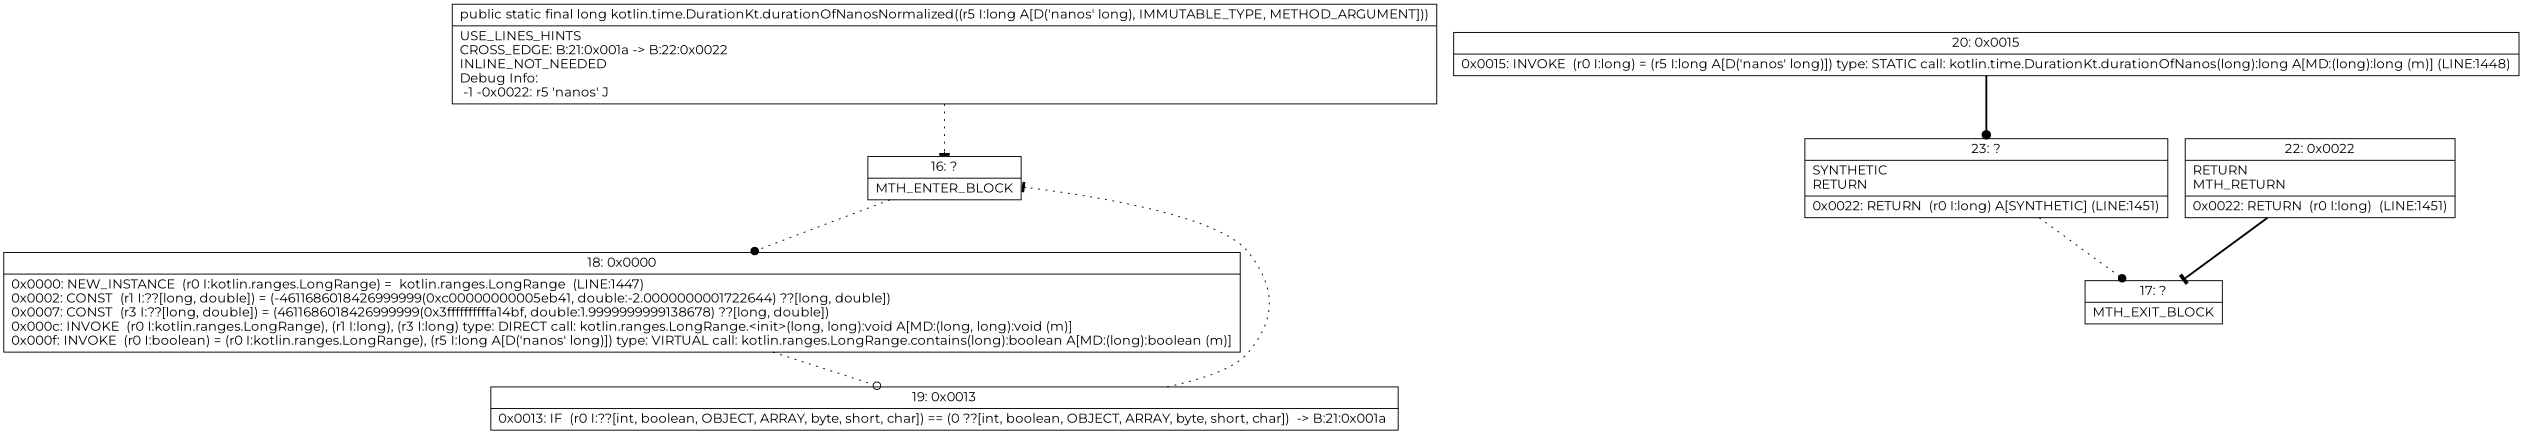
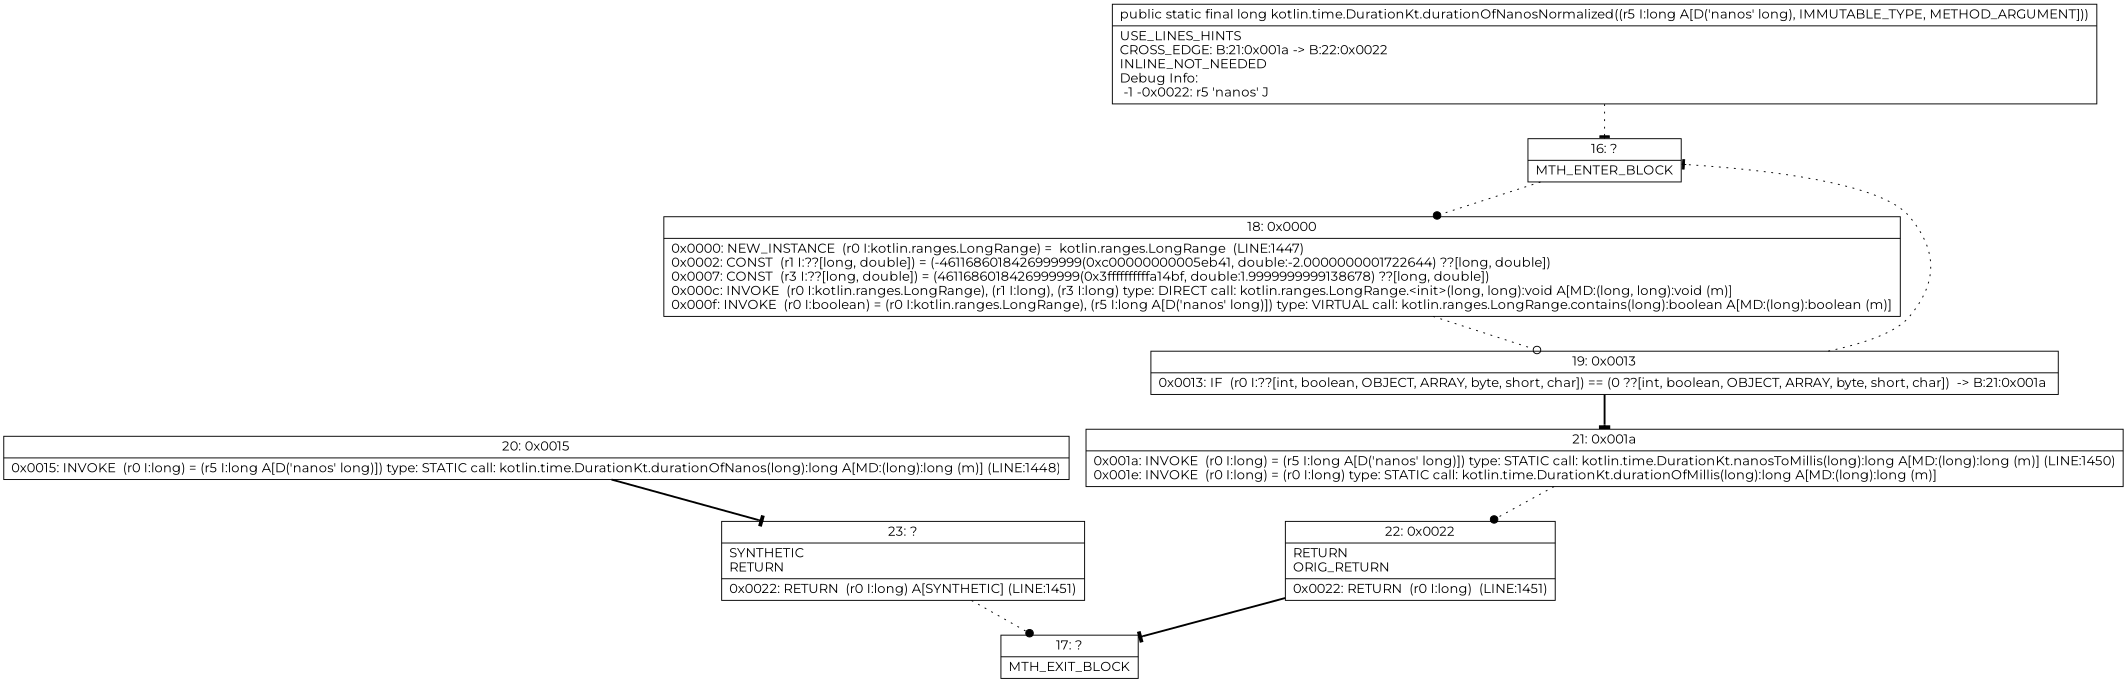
(1986, 103) -> (685, 500)
(2240, 185) -> (1341, 567)
none -> (1605, 458)
